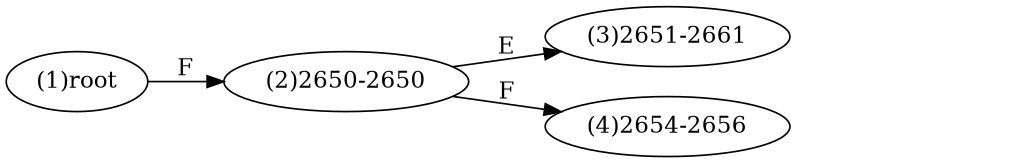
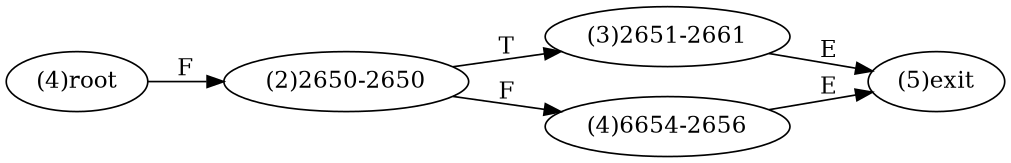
(507, 47) -> (507, 47)
(77, 82) -> (77, 82)
none -> (936, 82)
(668, 127) -> (668, 127)
